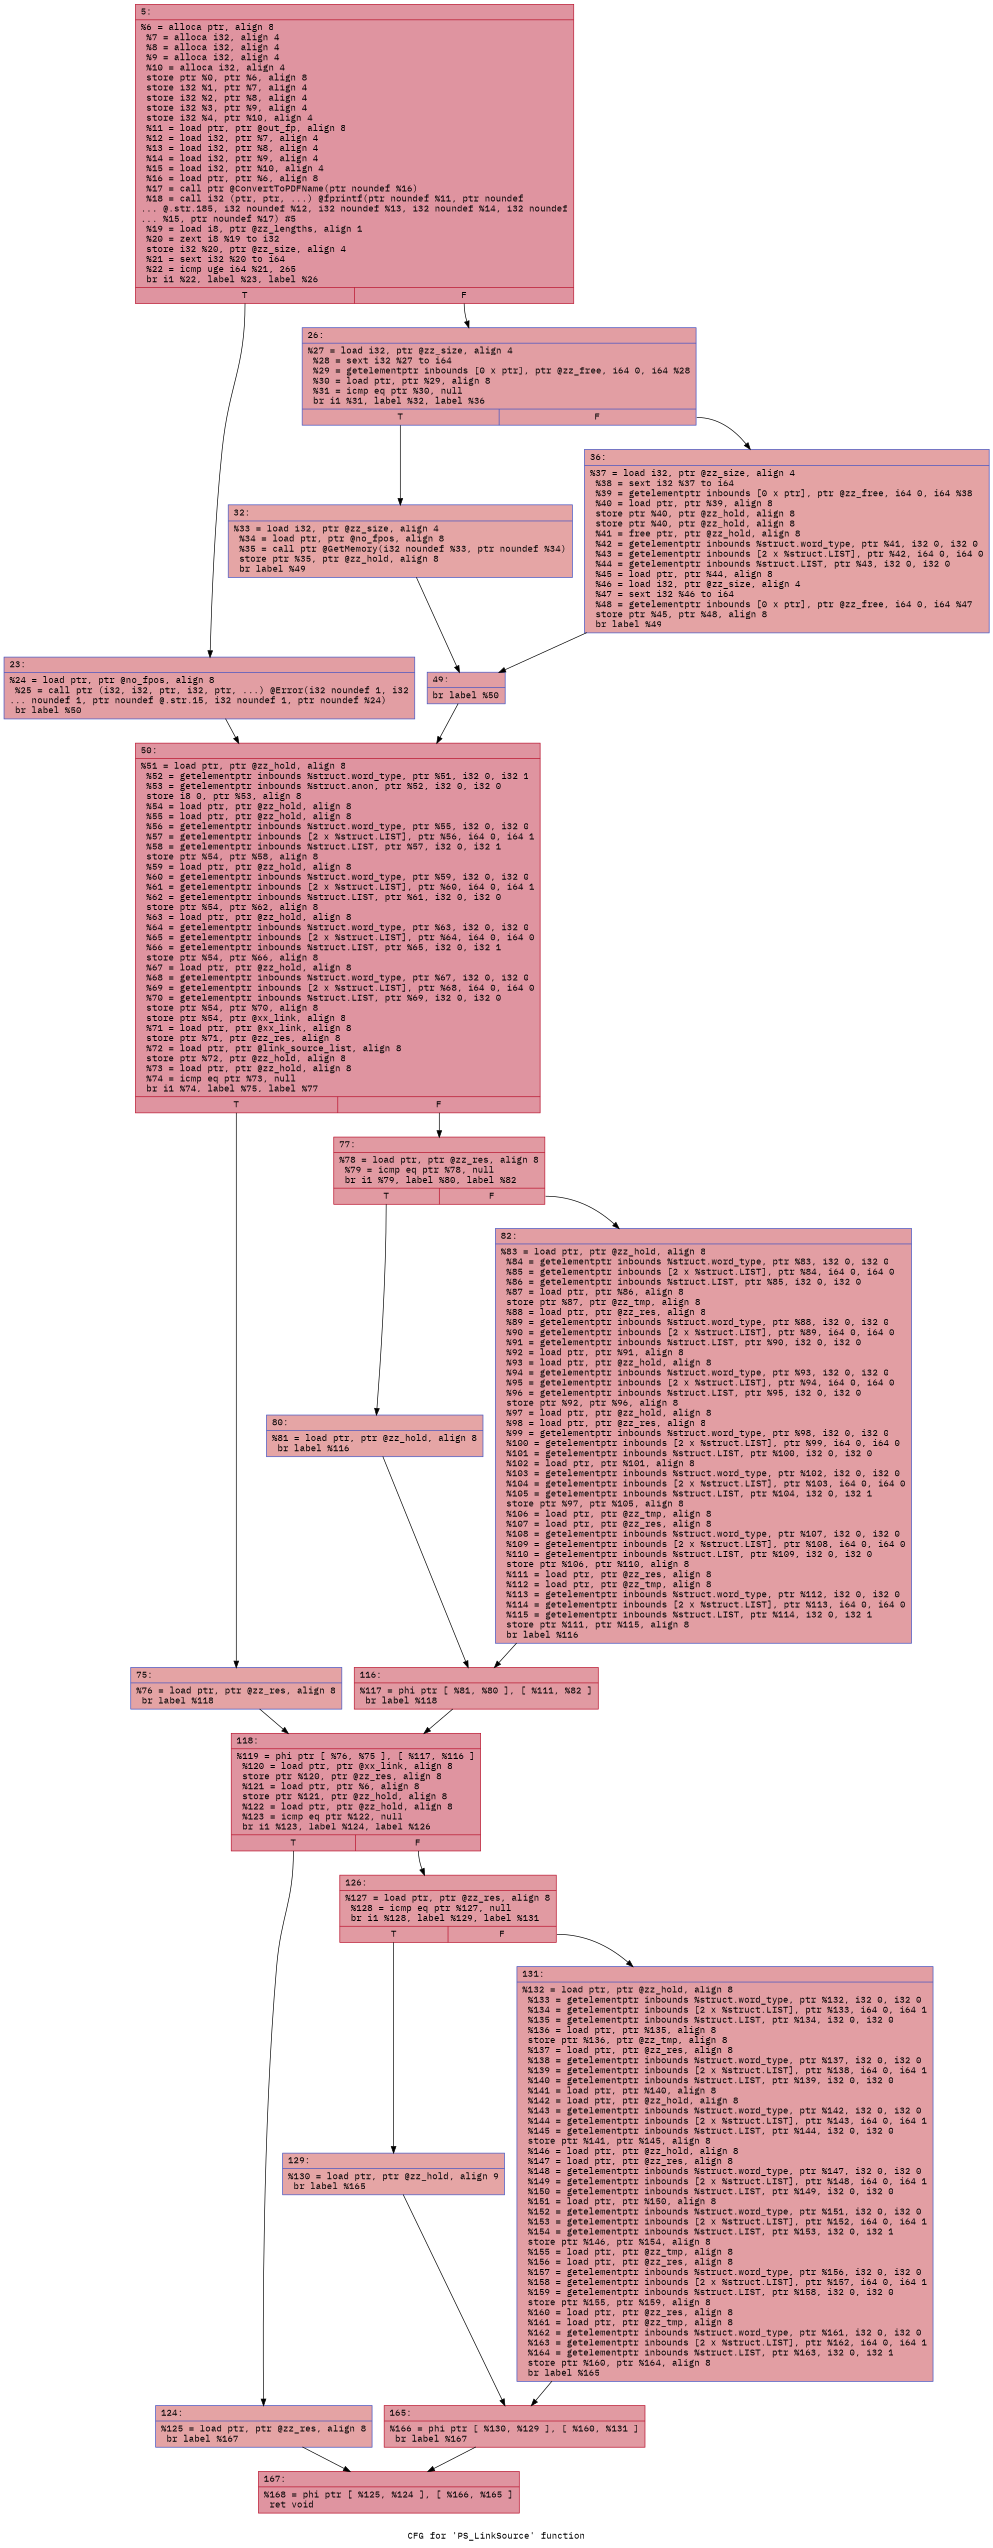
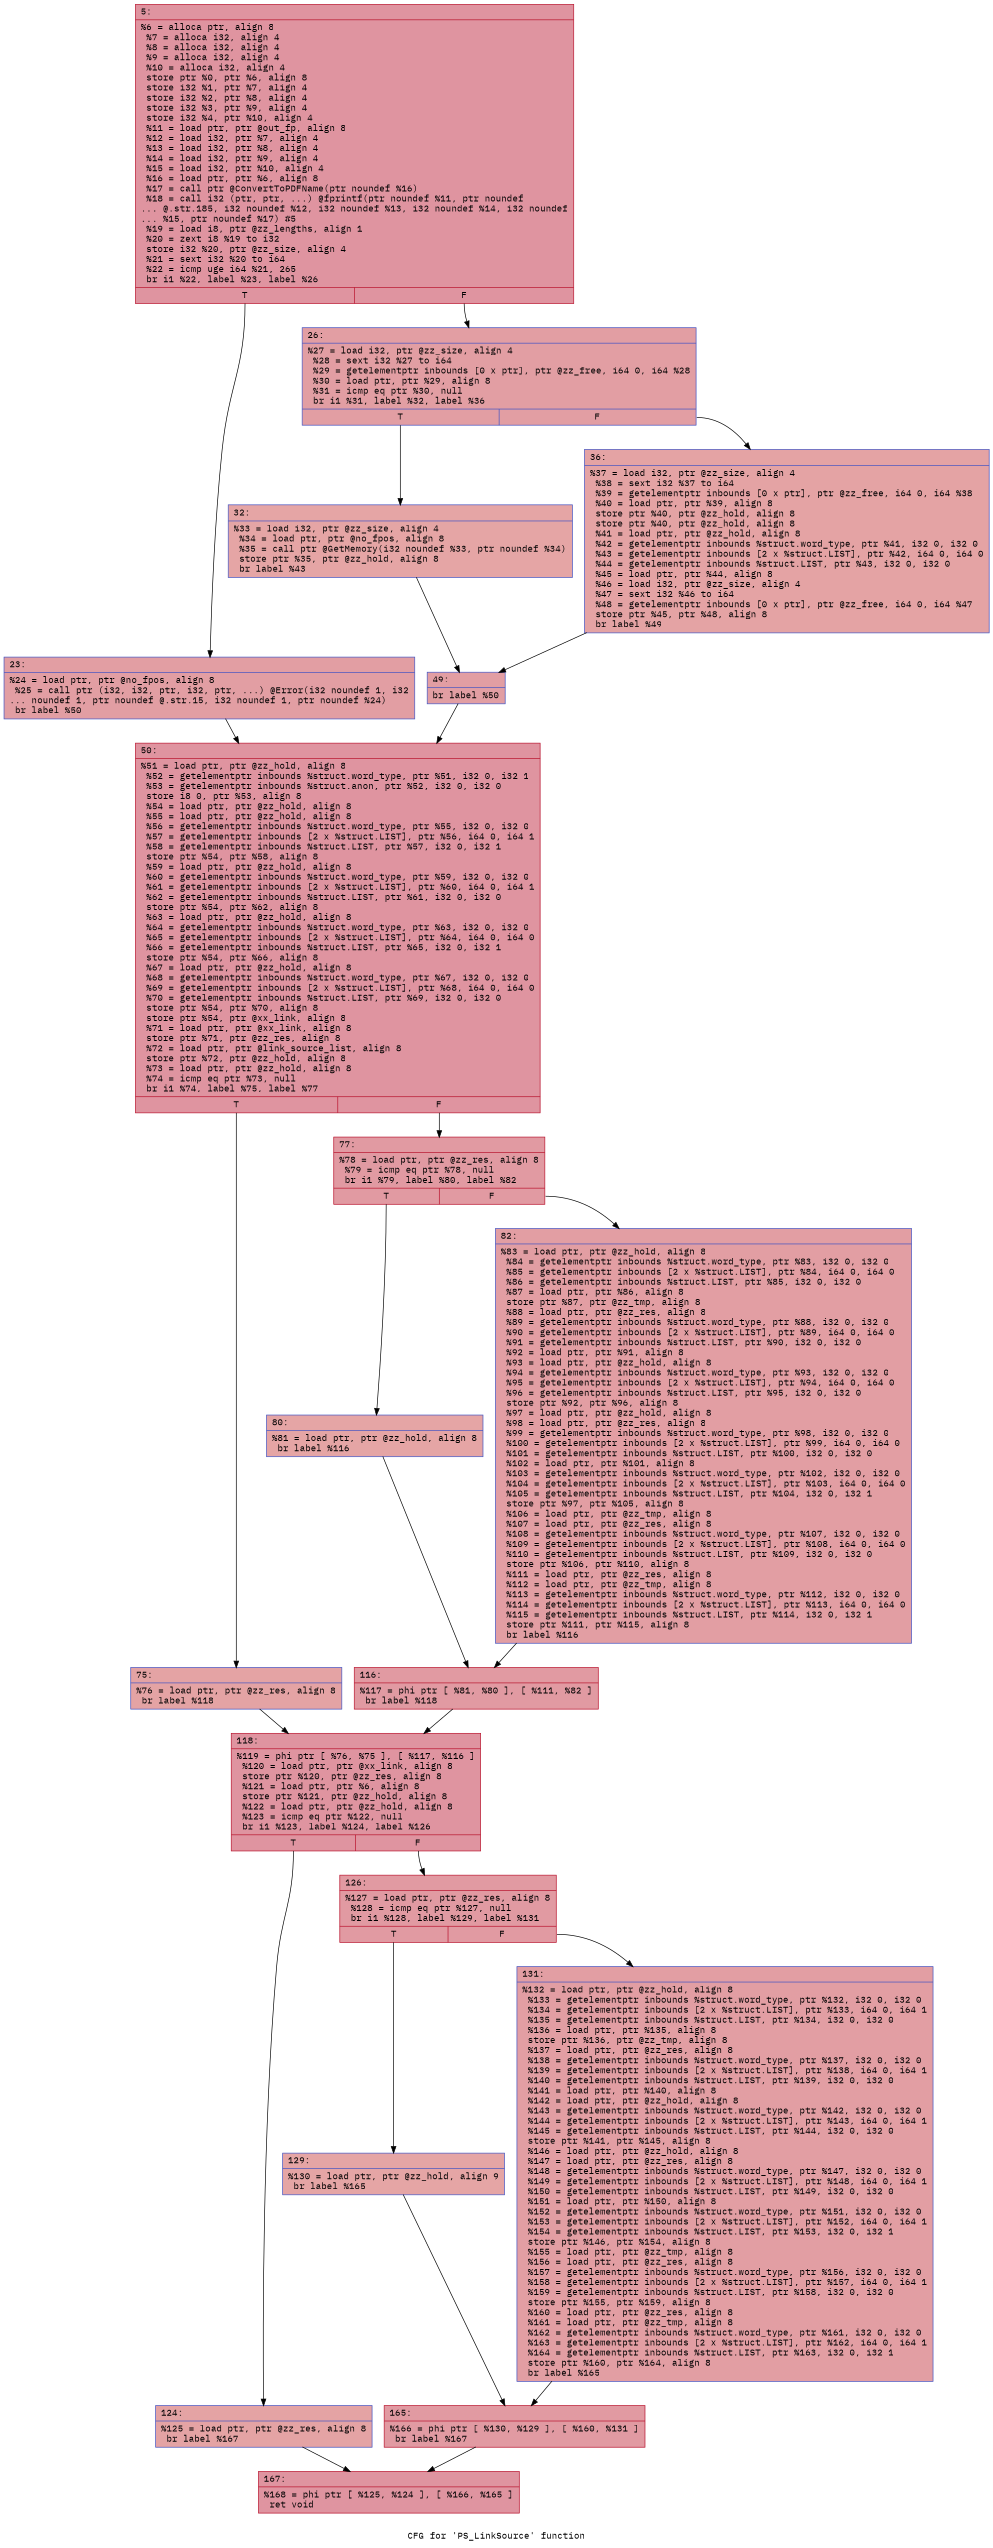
(695, 534) -> (695, 534)
(270, 569) -> (270, 569)
